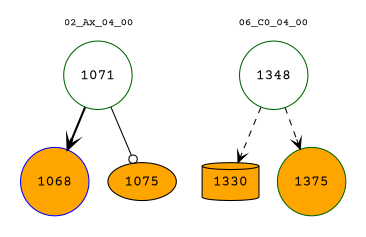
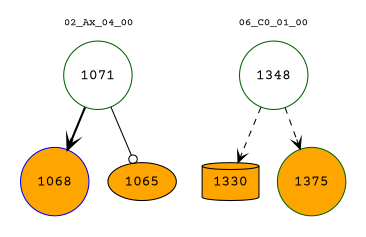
(274, 23) -> (274, 23)
(142, 182) -> (142, 182)
